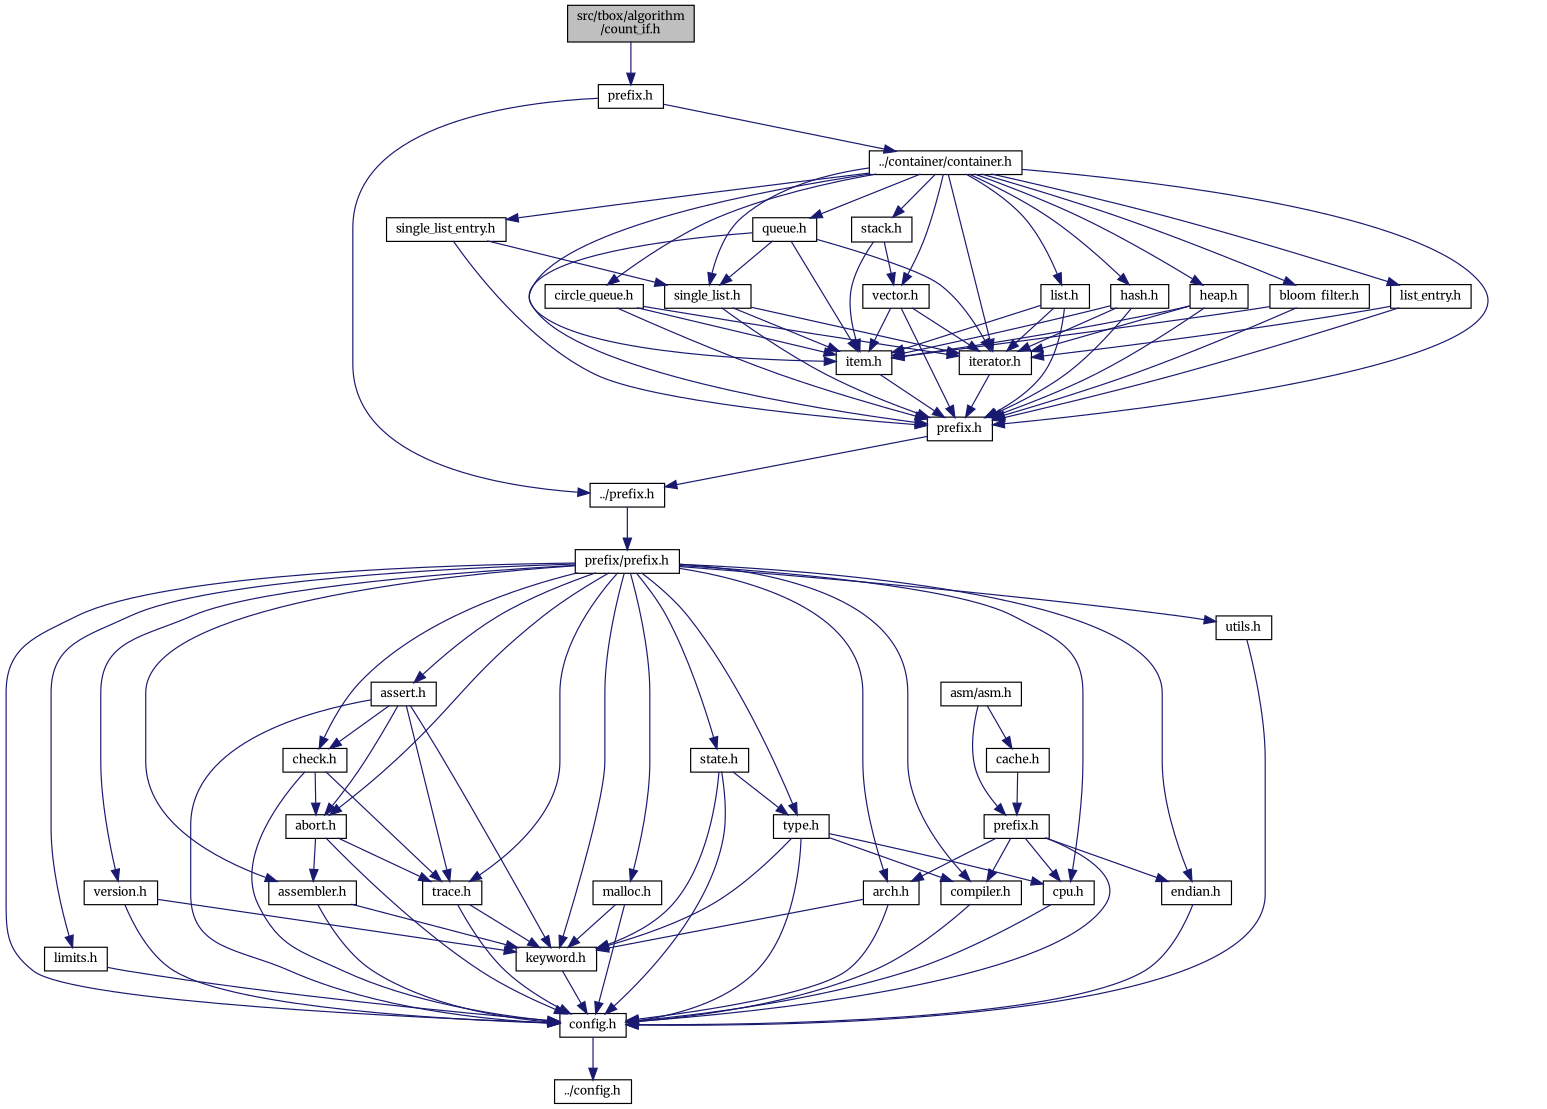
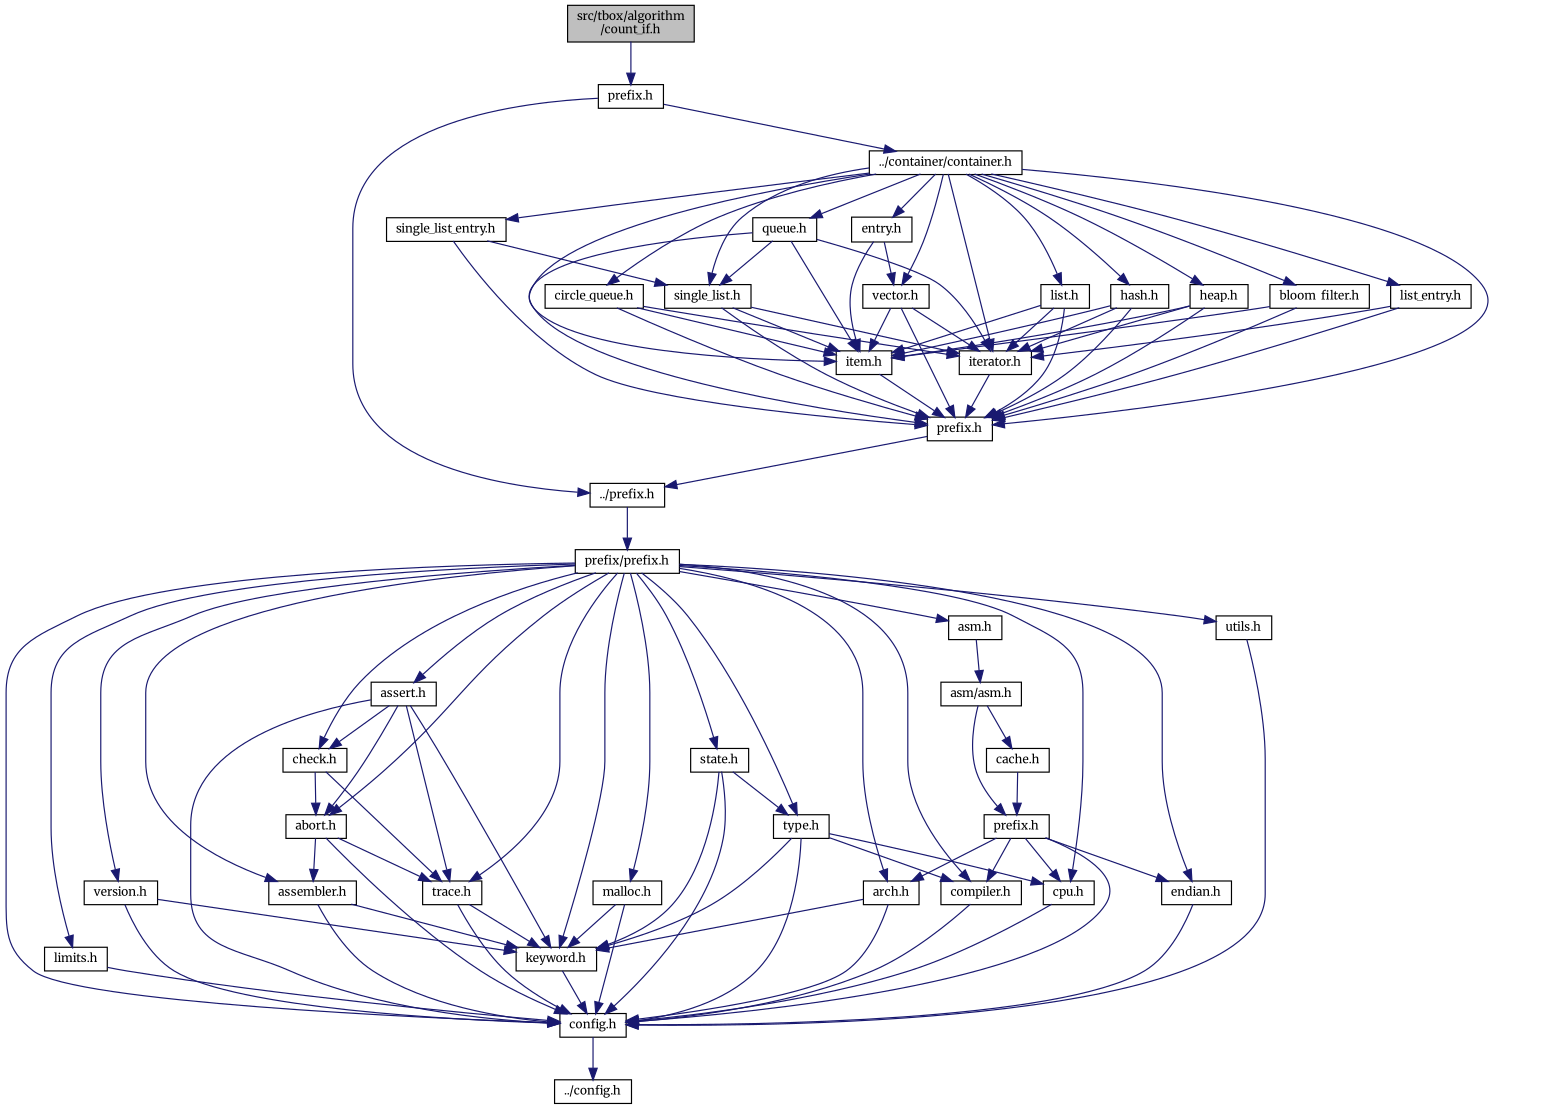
(882, 230) -> (882, 230)
none -> (975, 628)
(321, 961) -> none
